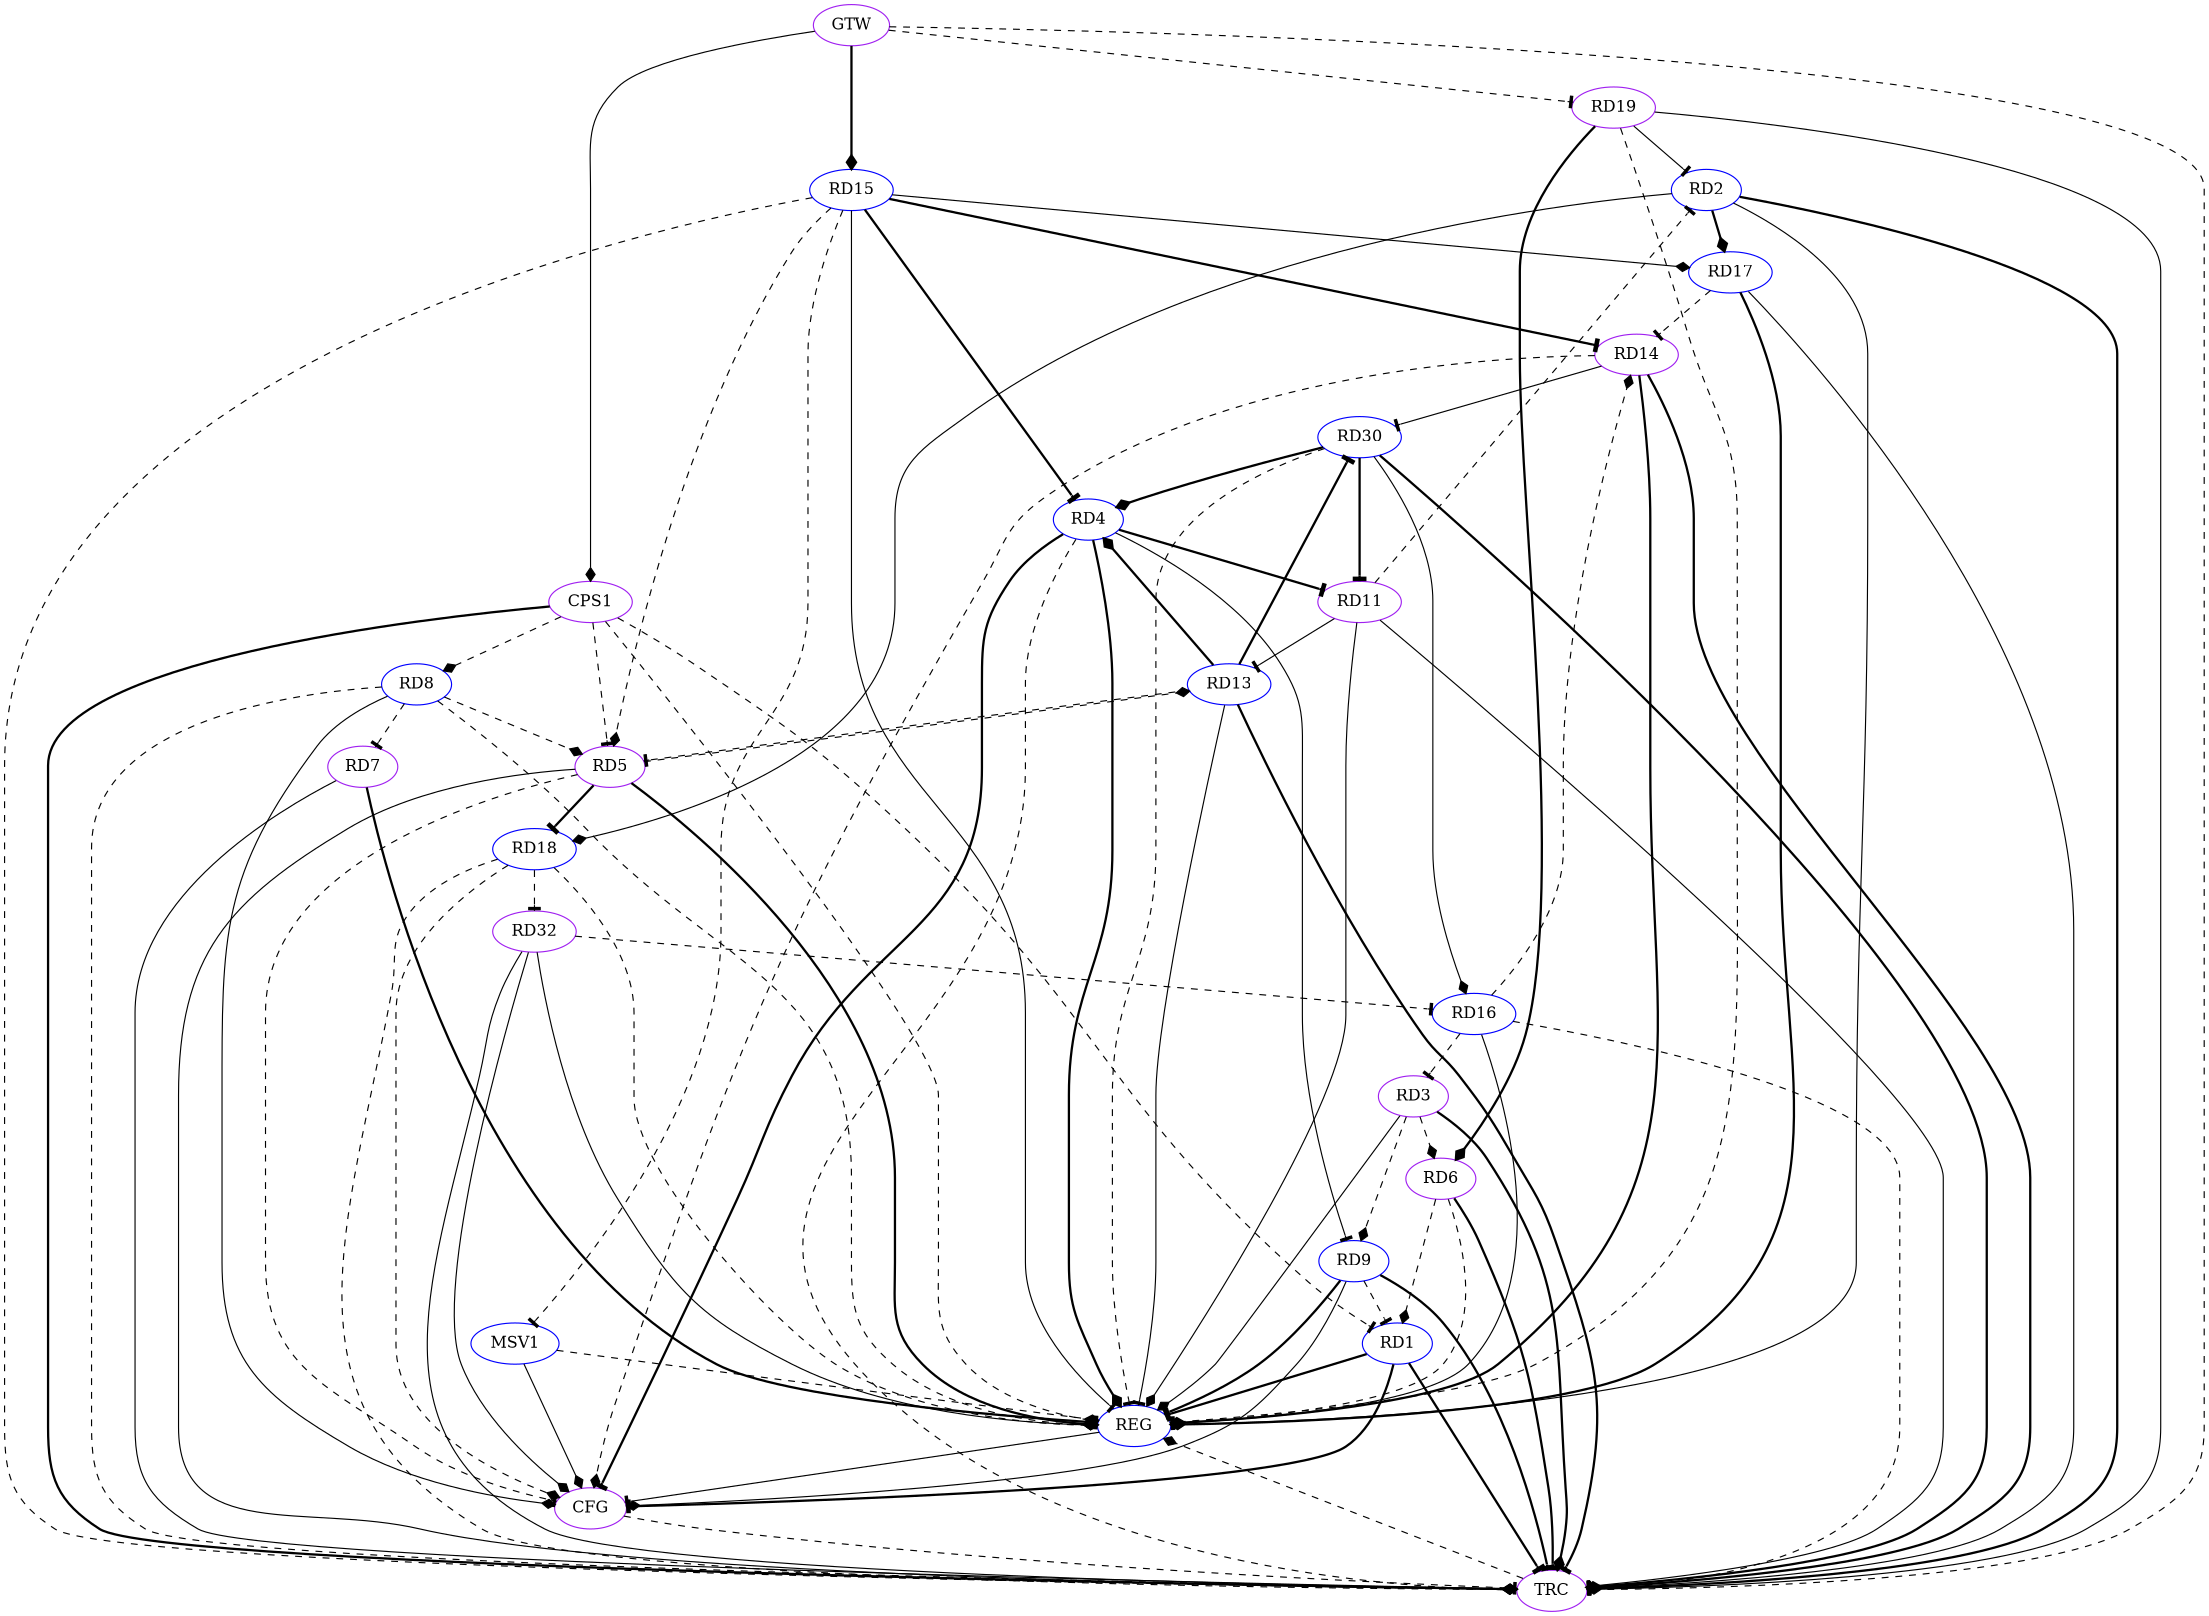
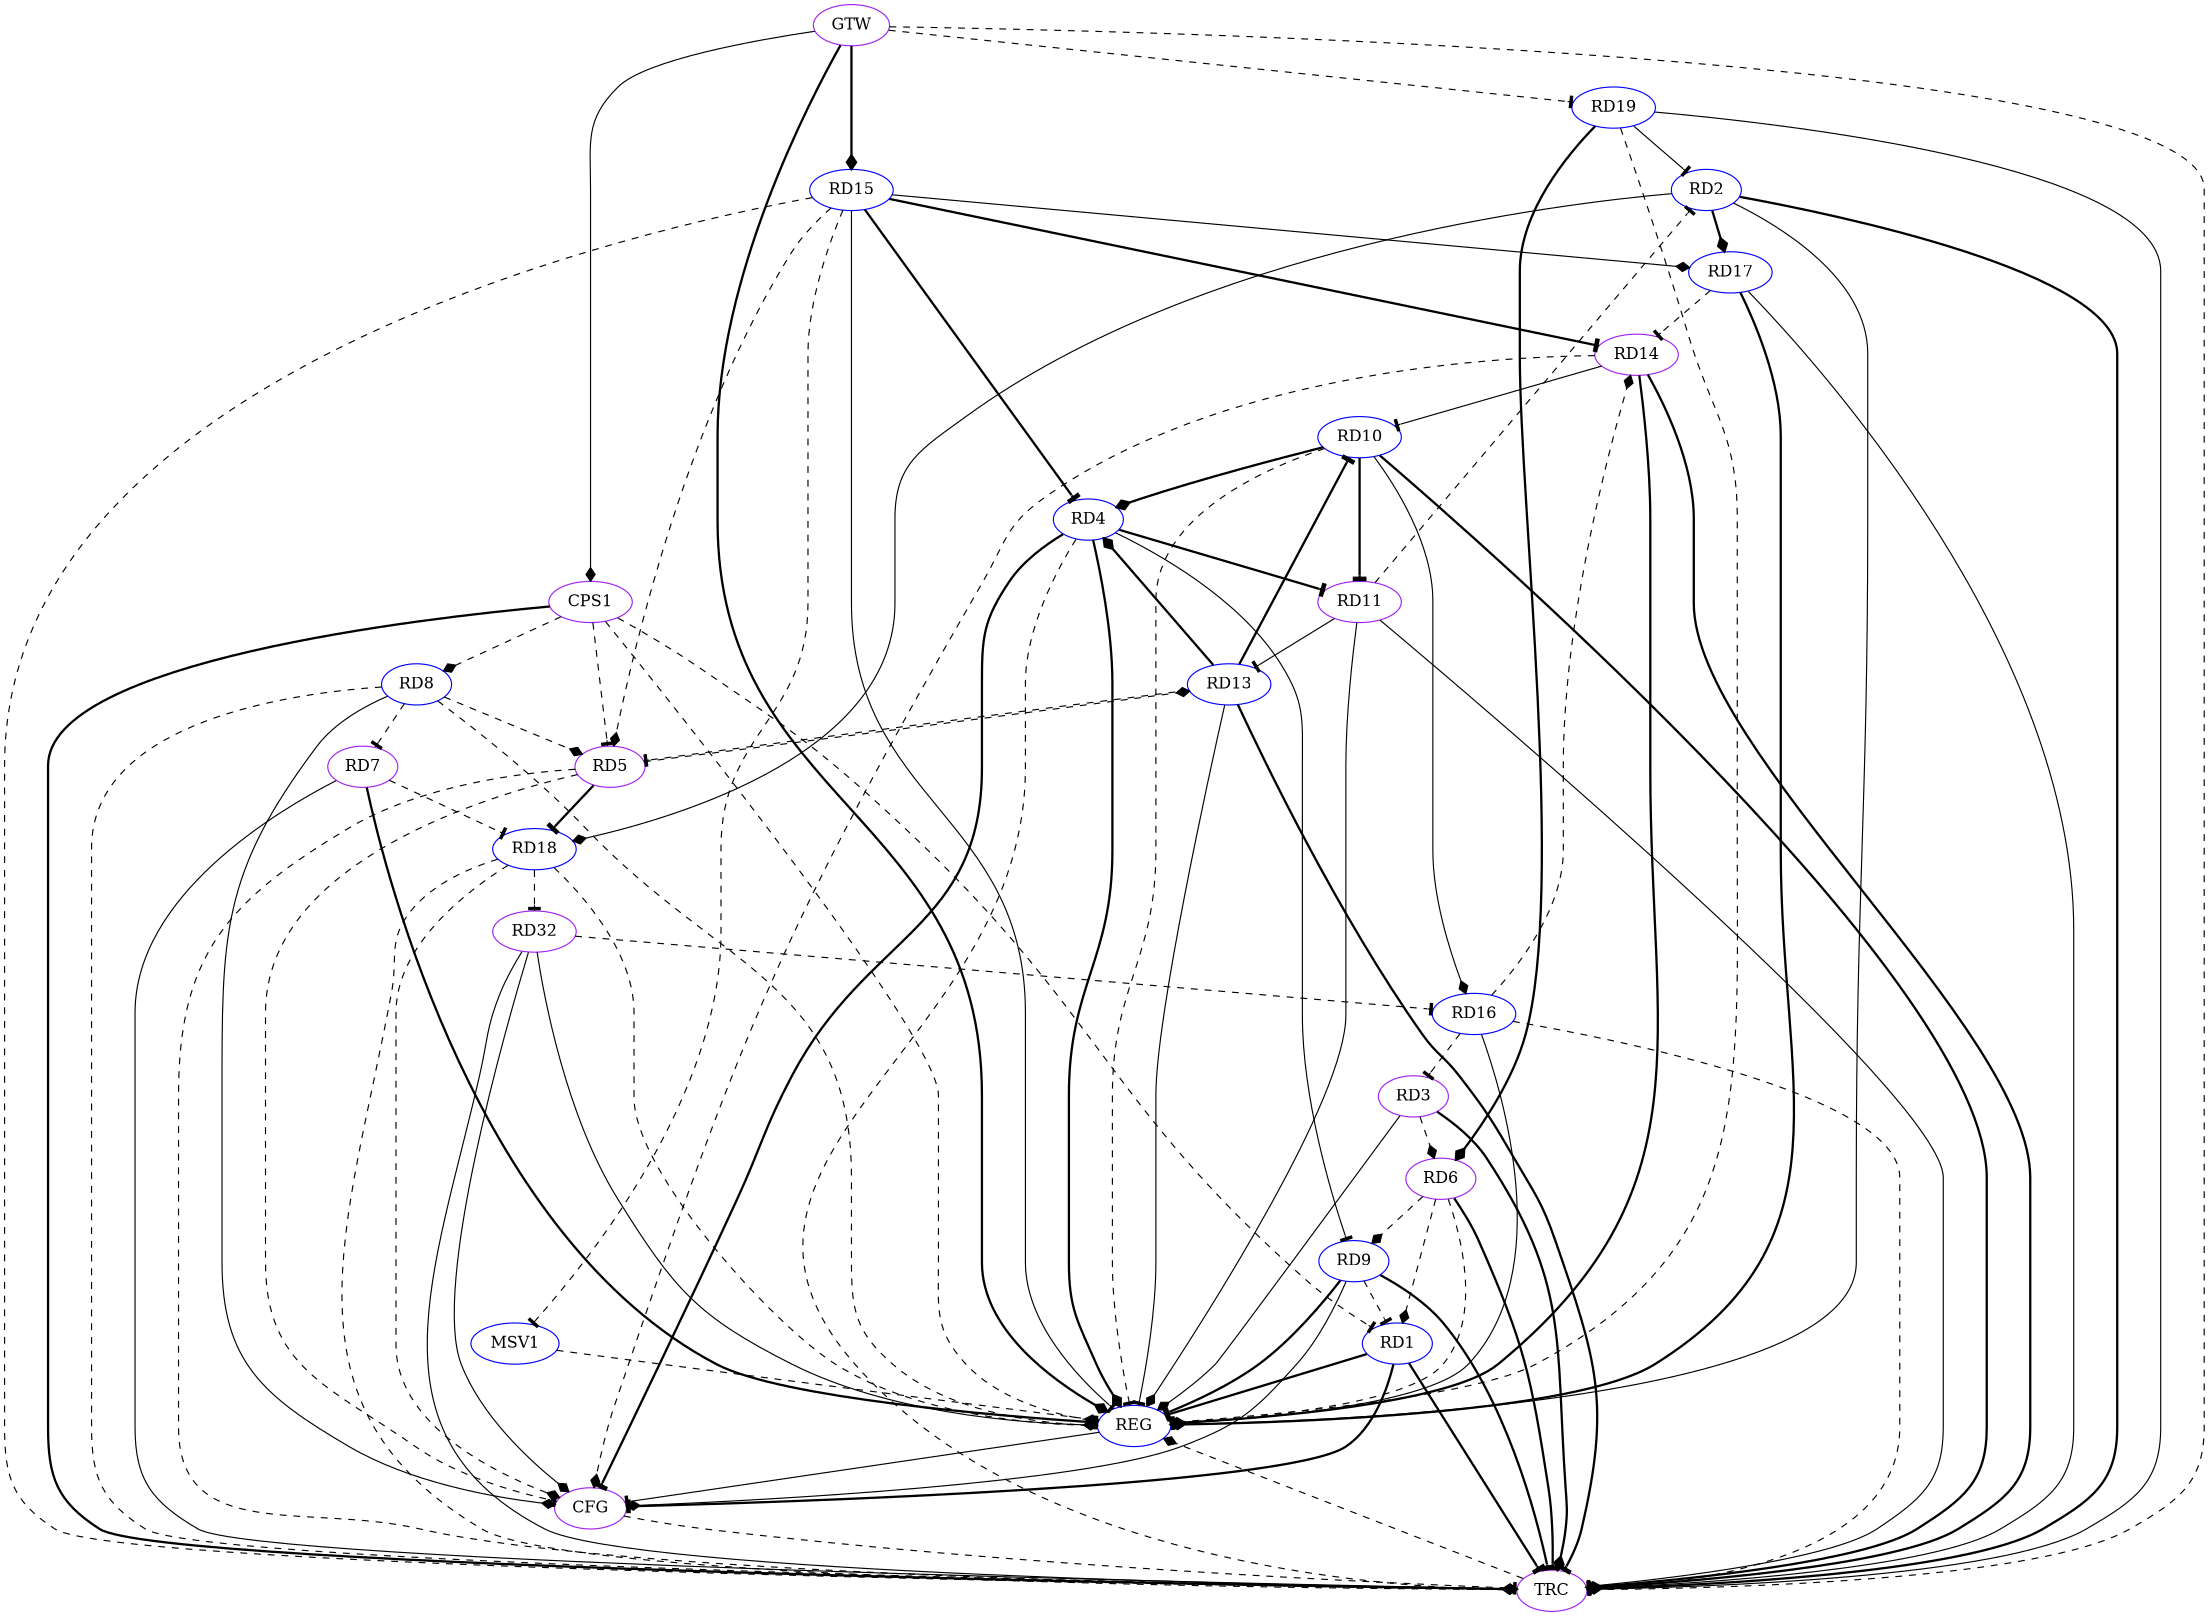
(1614, 108) -> (1614, 108)
(1360, 437) -> (1360, 437)
none -> (444, 806)
(887, 1118) -> (828, 783)
(1386, 1172) -> (1402, 1215)
(550, 1420) -> none
(365, 1521) -> (365, 1521)
